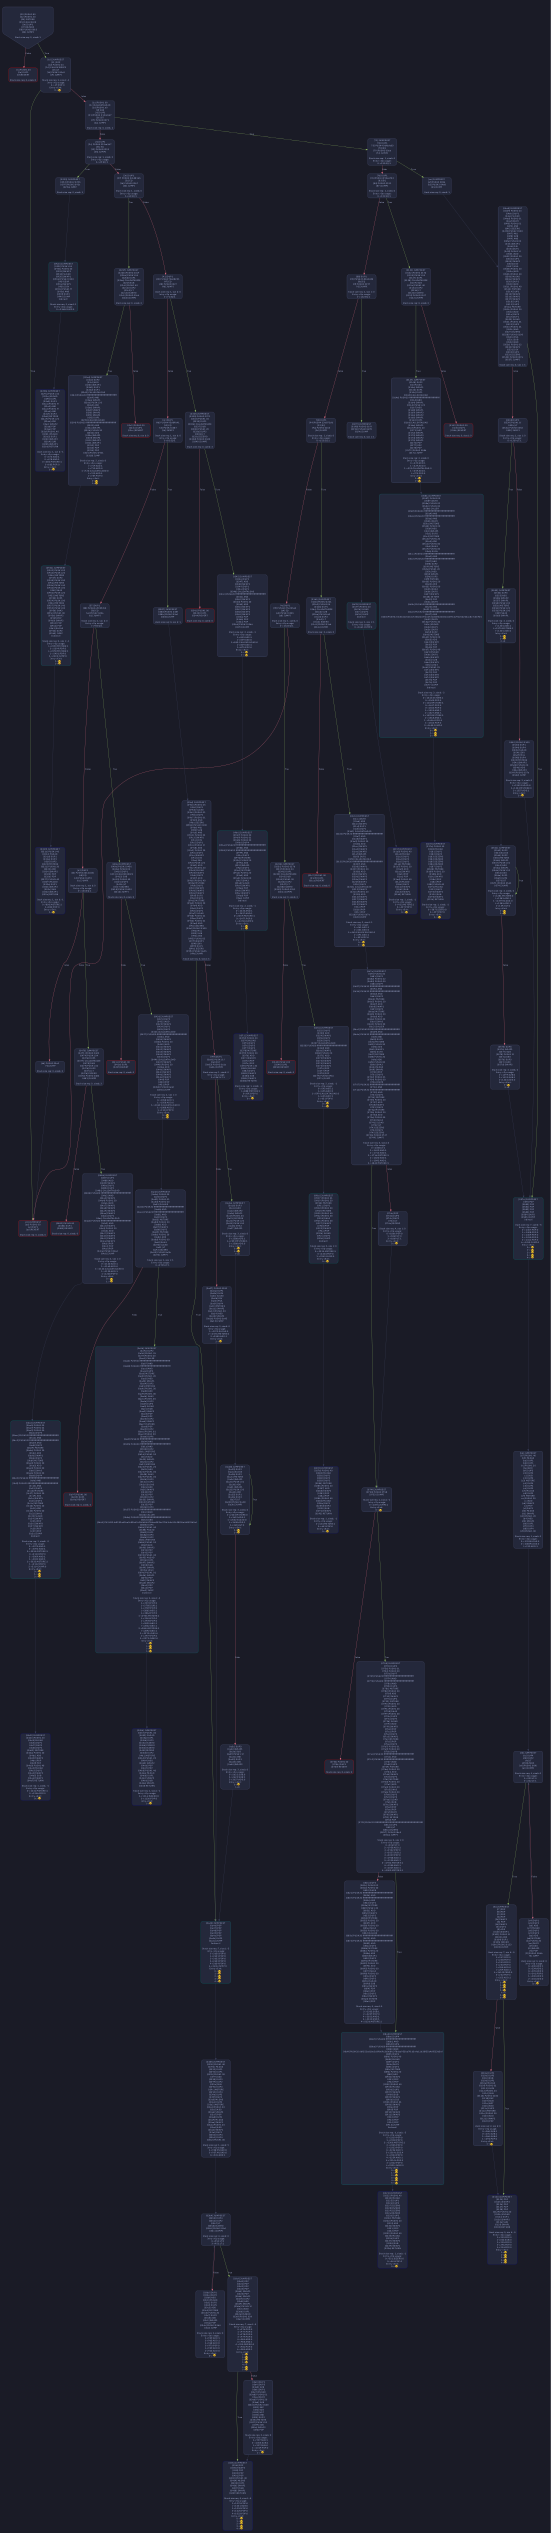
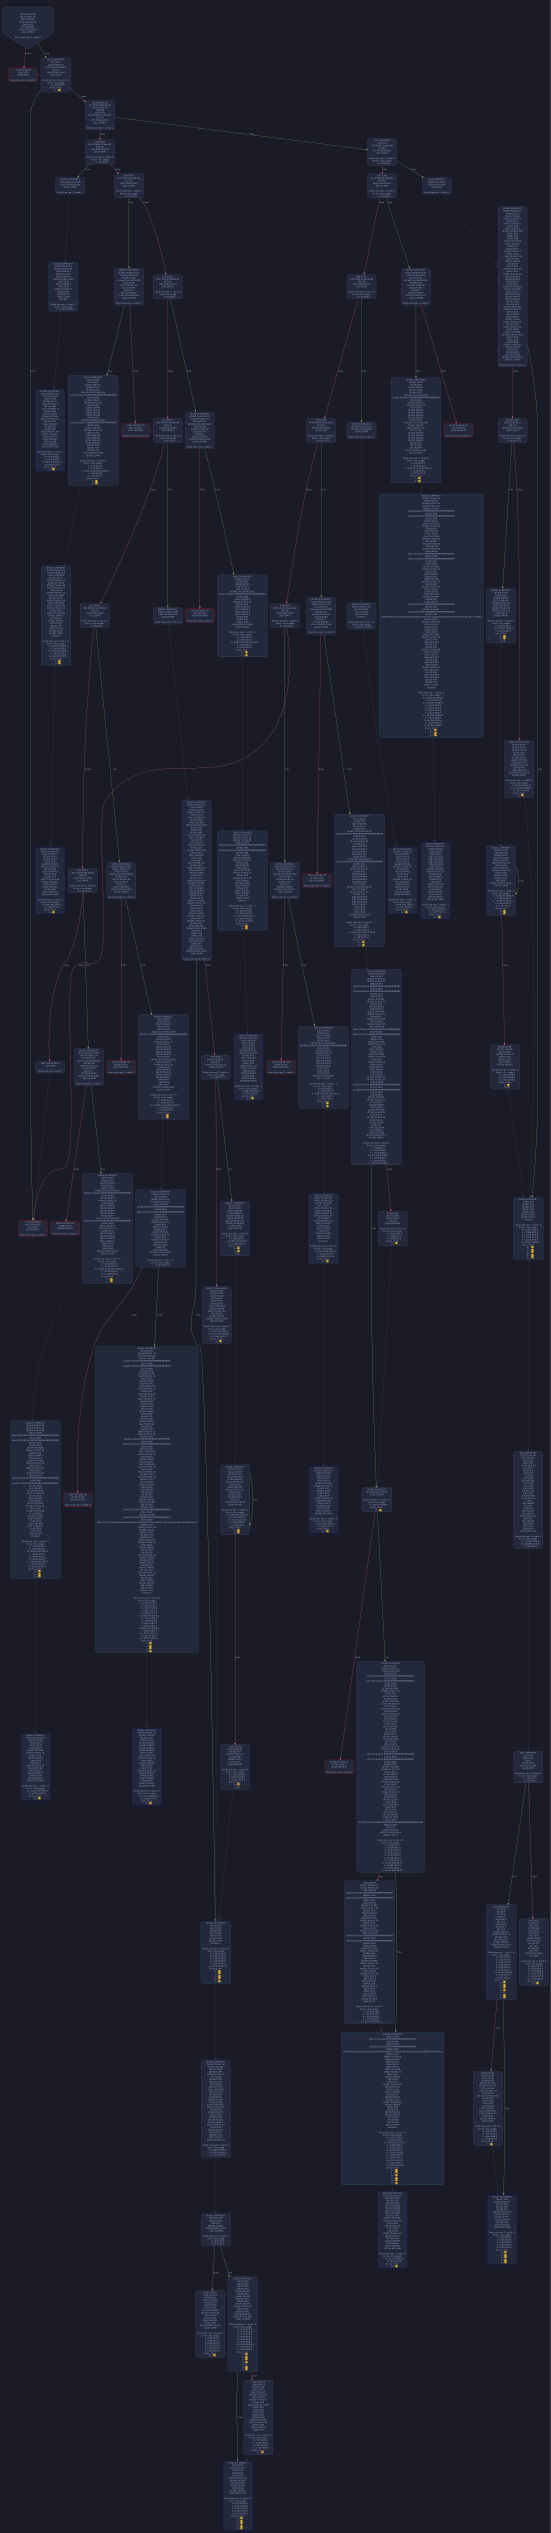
(50, 1067) -> (50, 1067)
